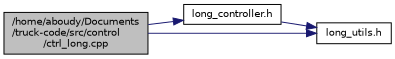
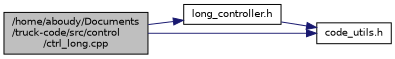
(354, 33) -> (354, 33)
